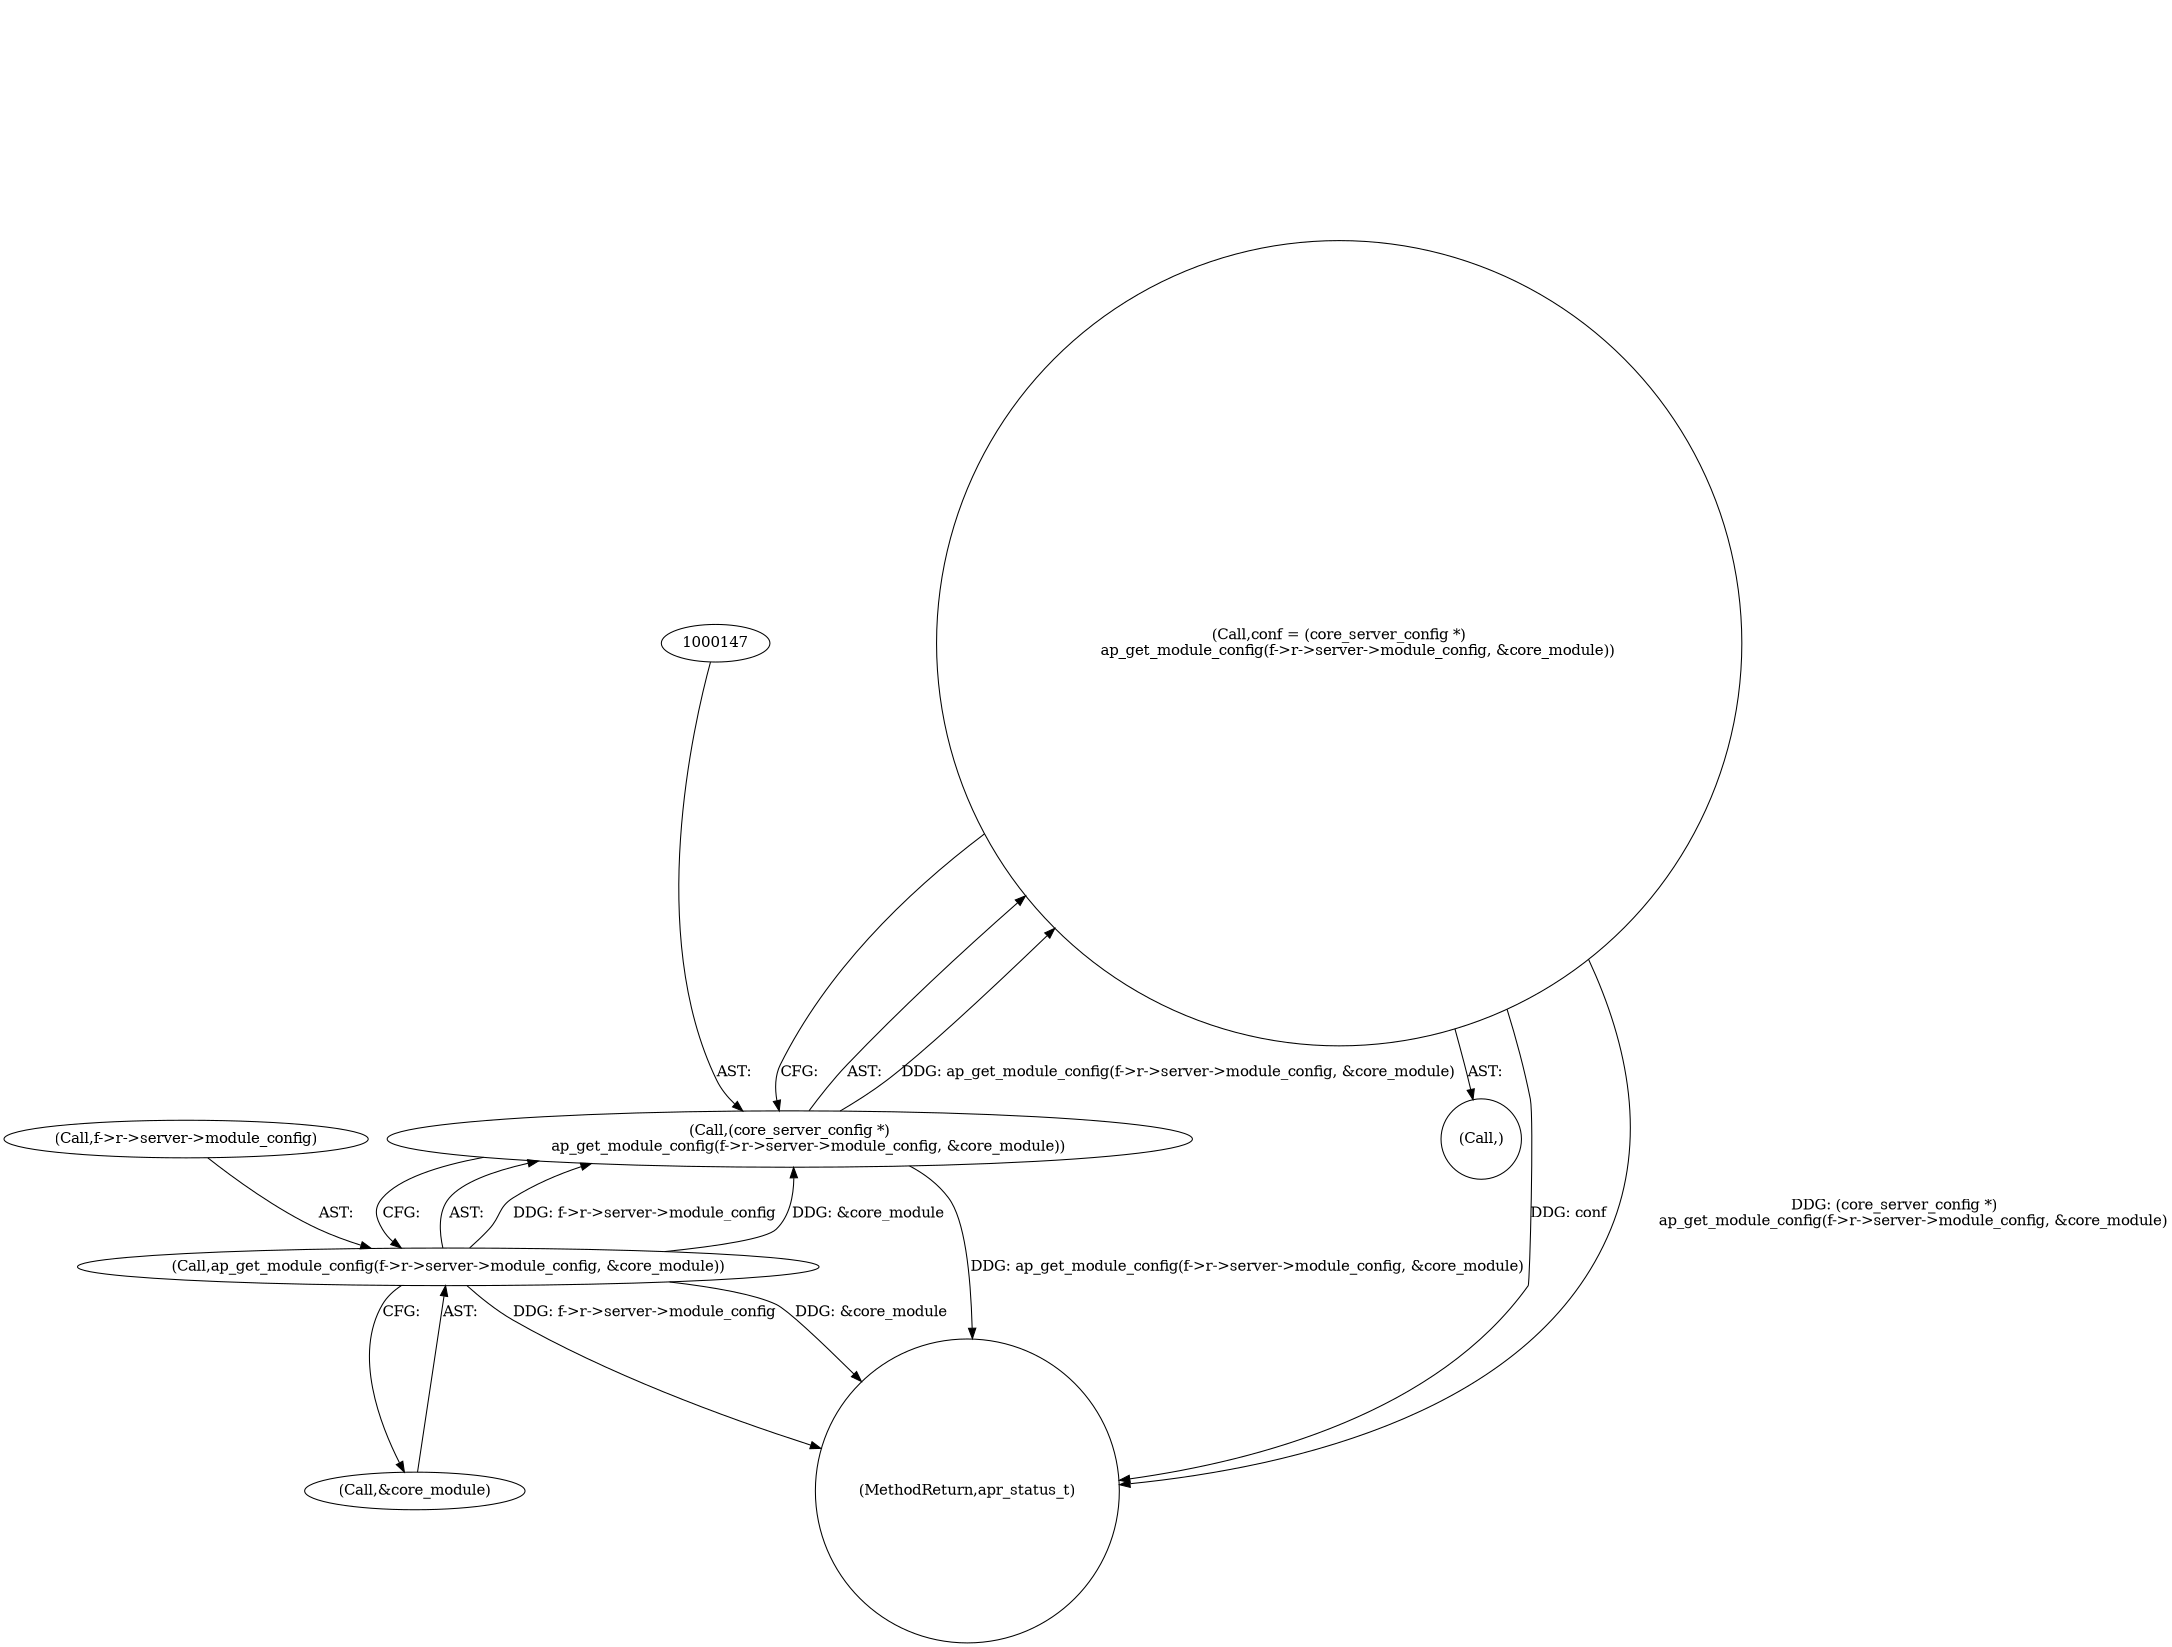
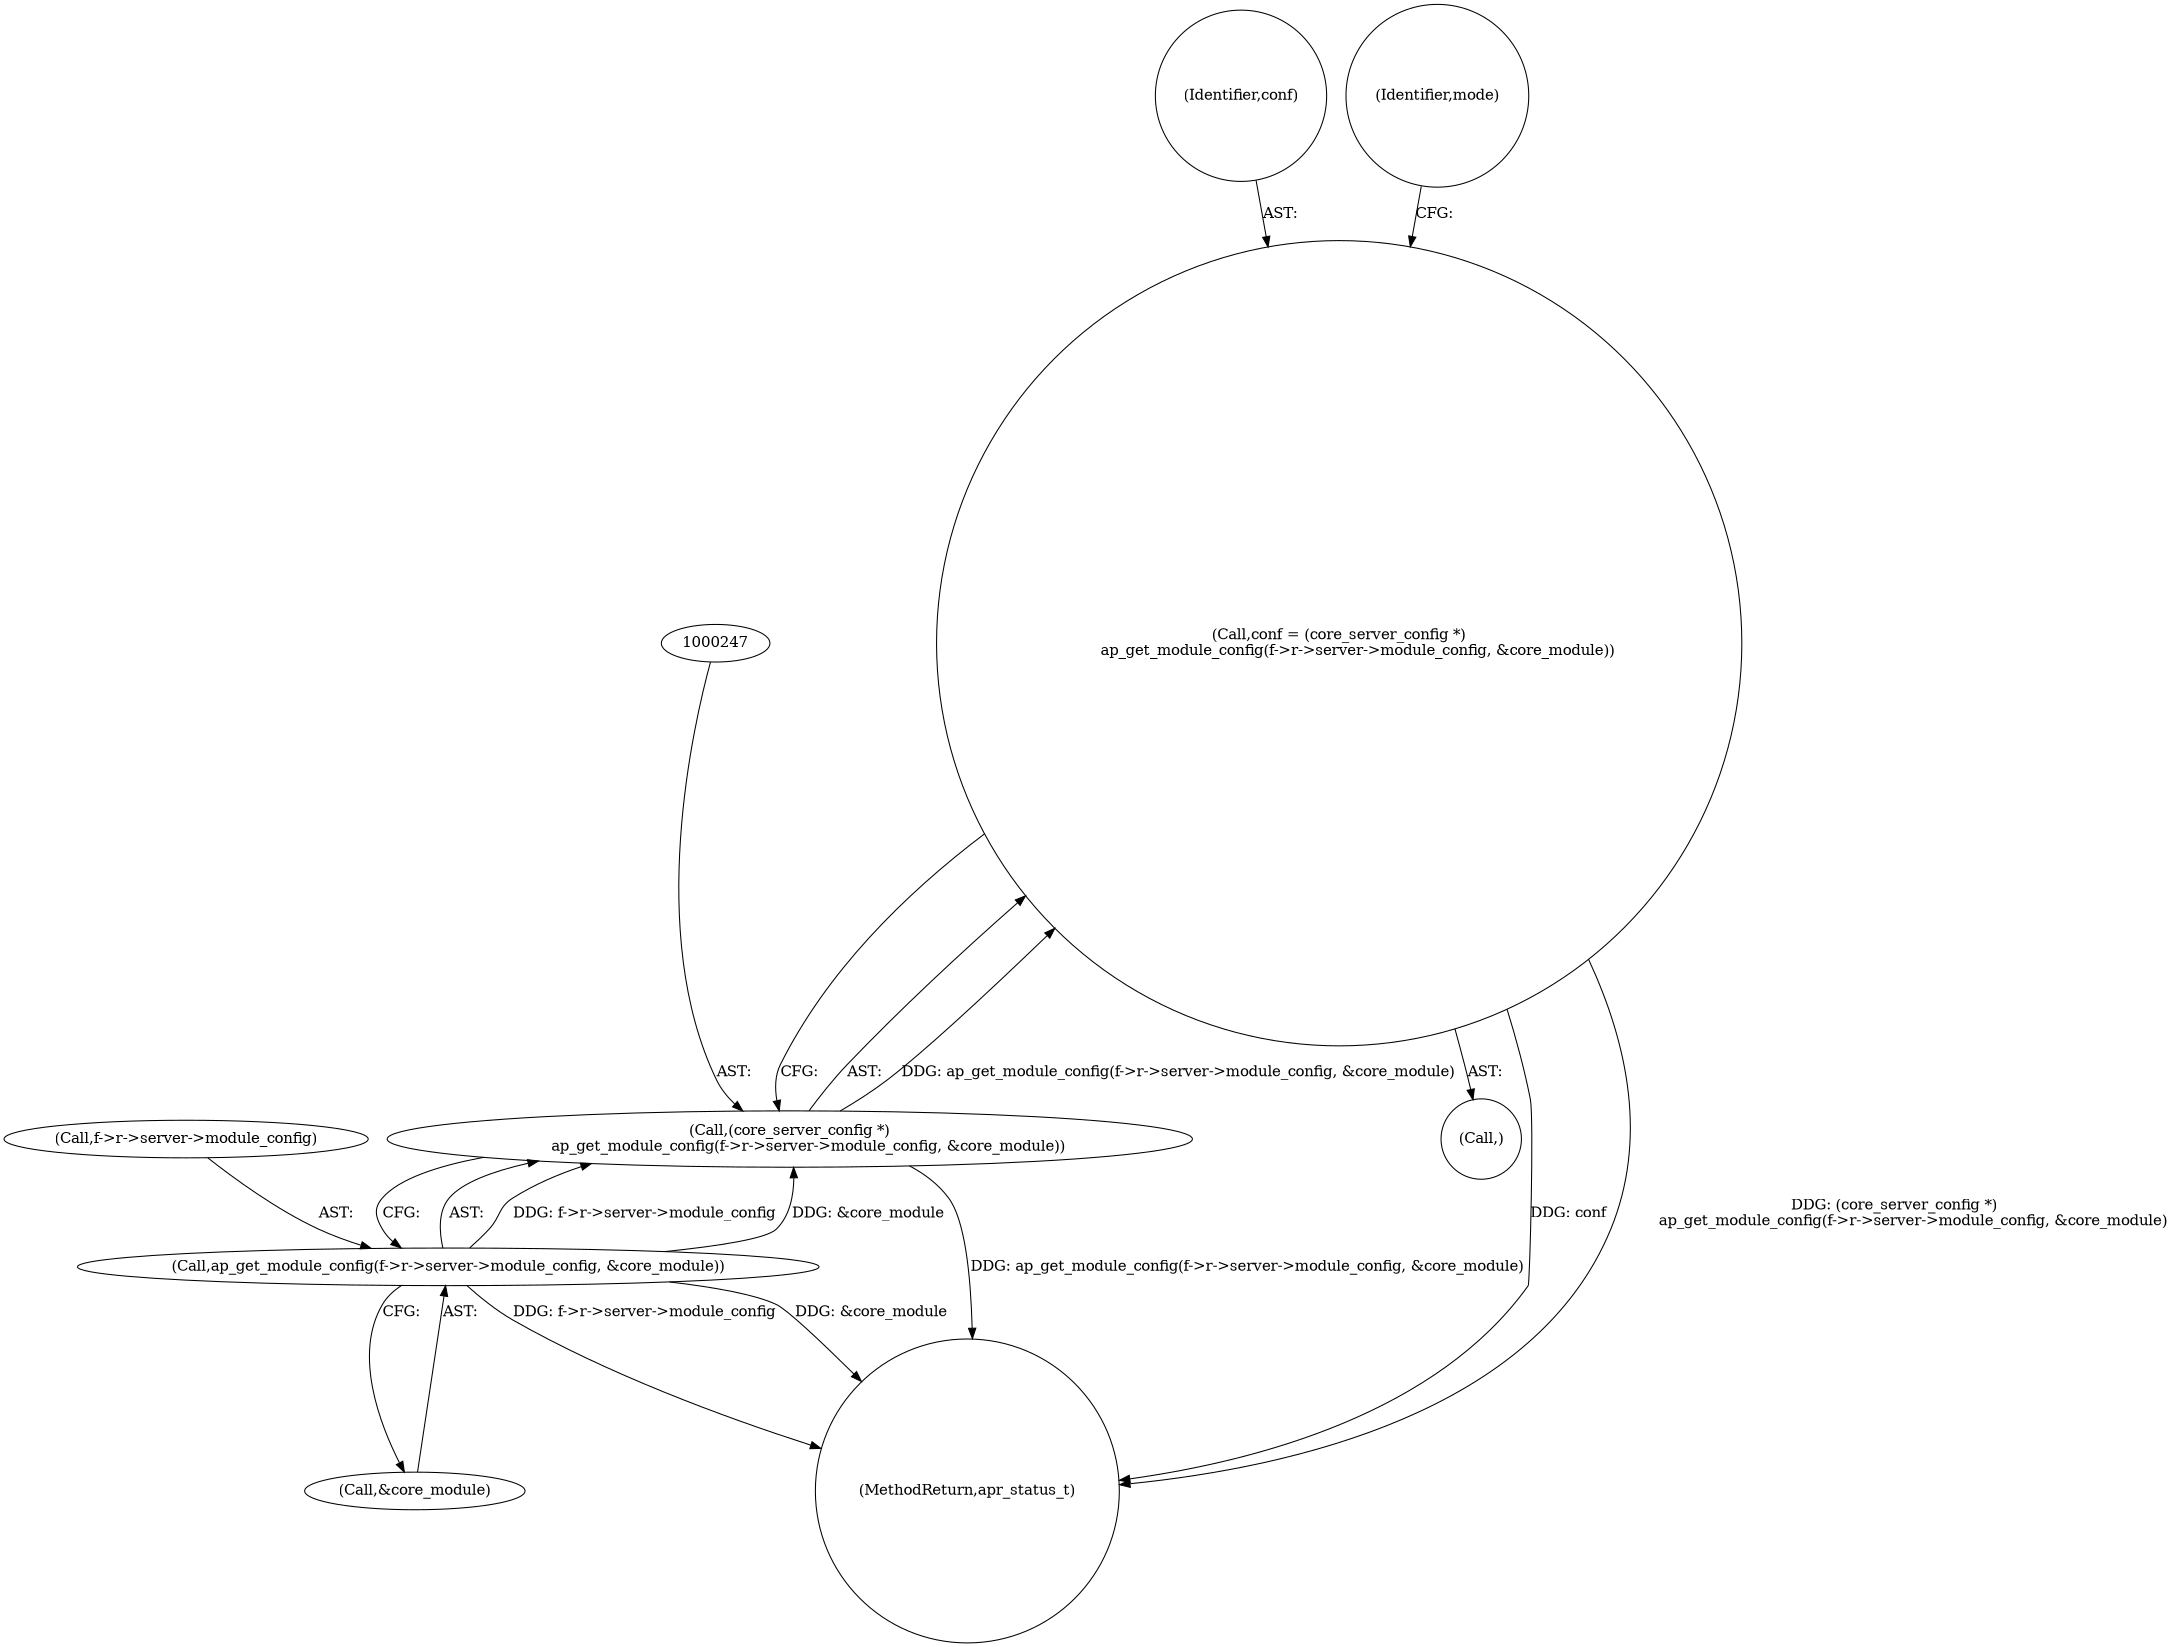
none -> (1241, 96)
none -> (1437, 96)
(716, 643) -> (716, 643)
